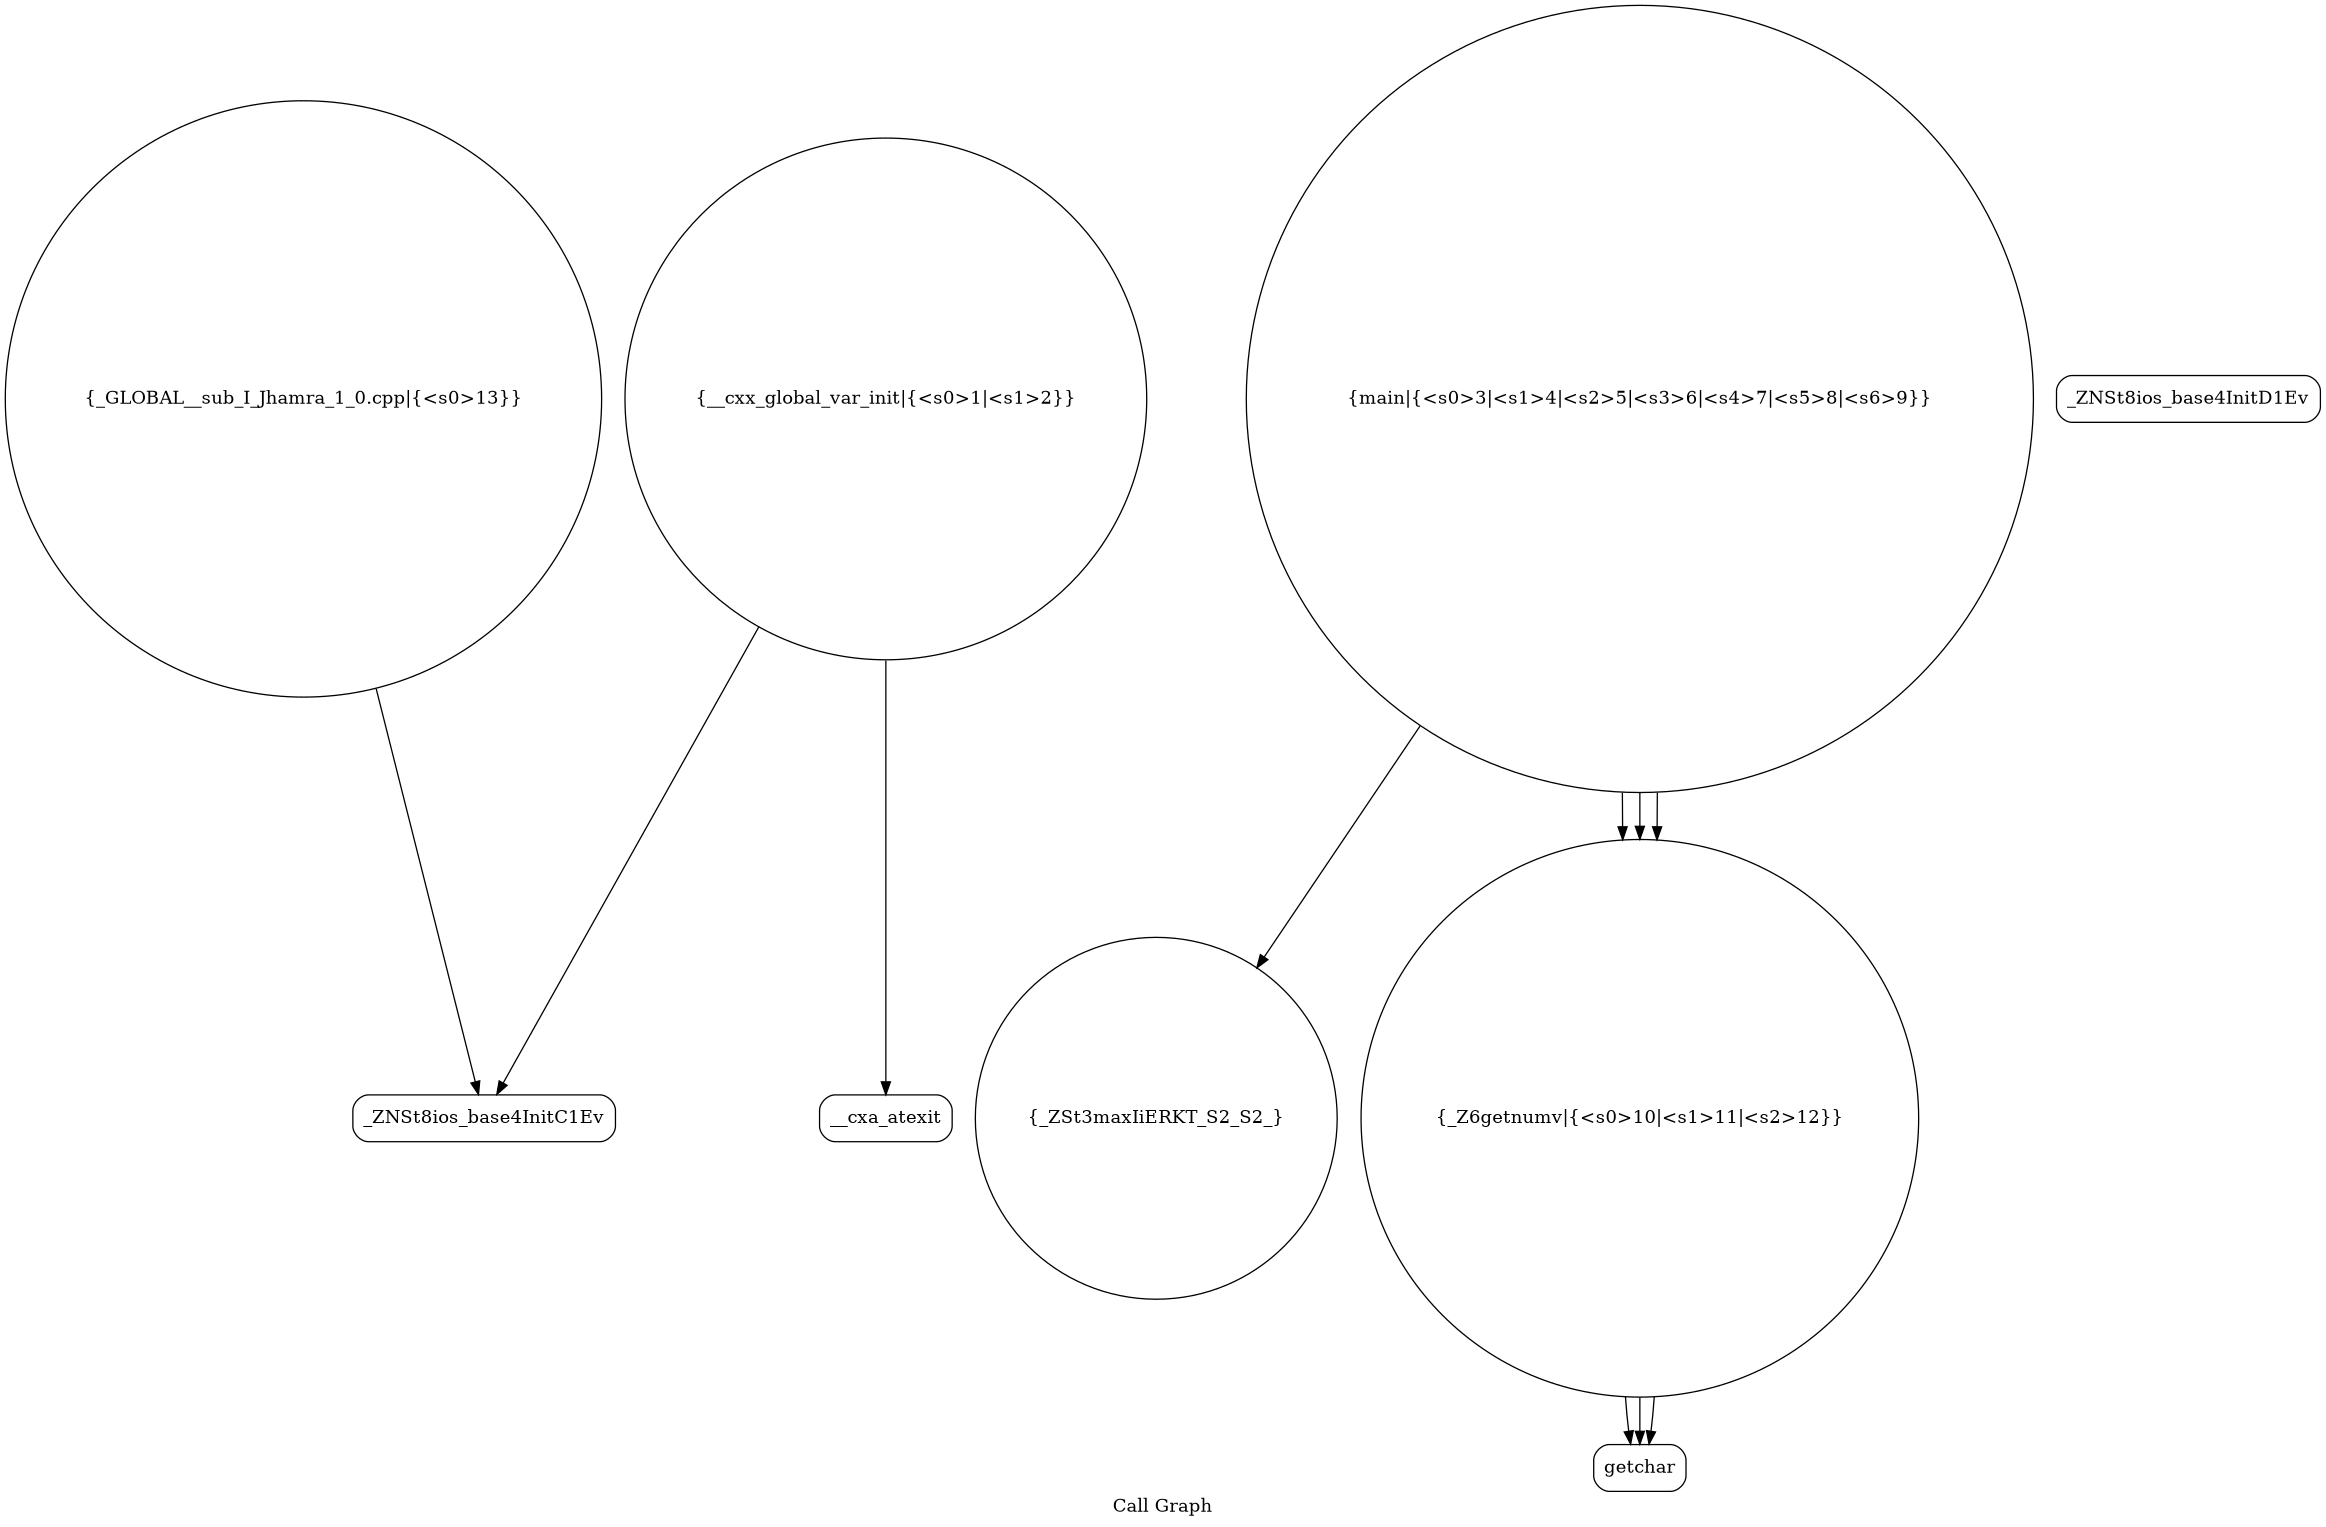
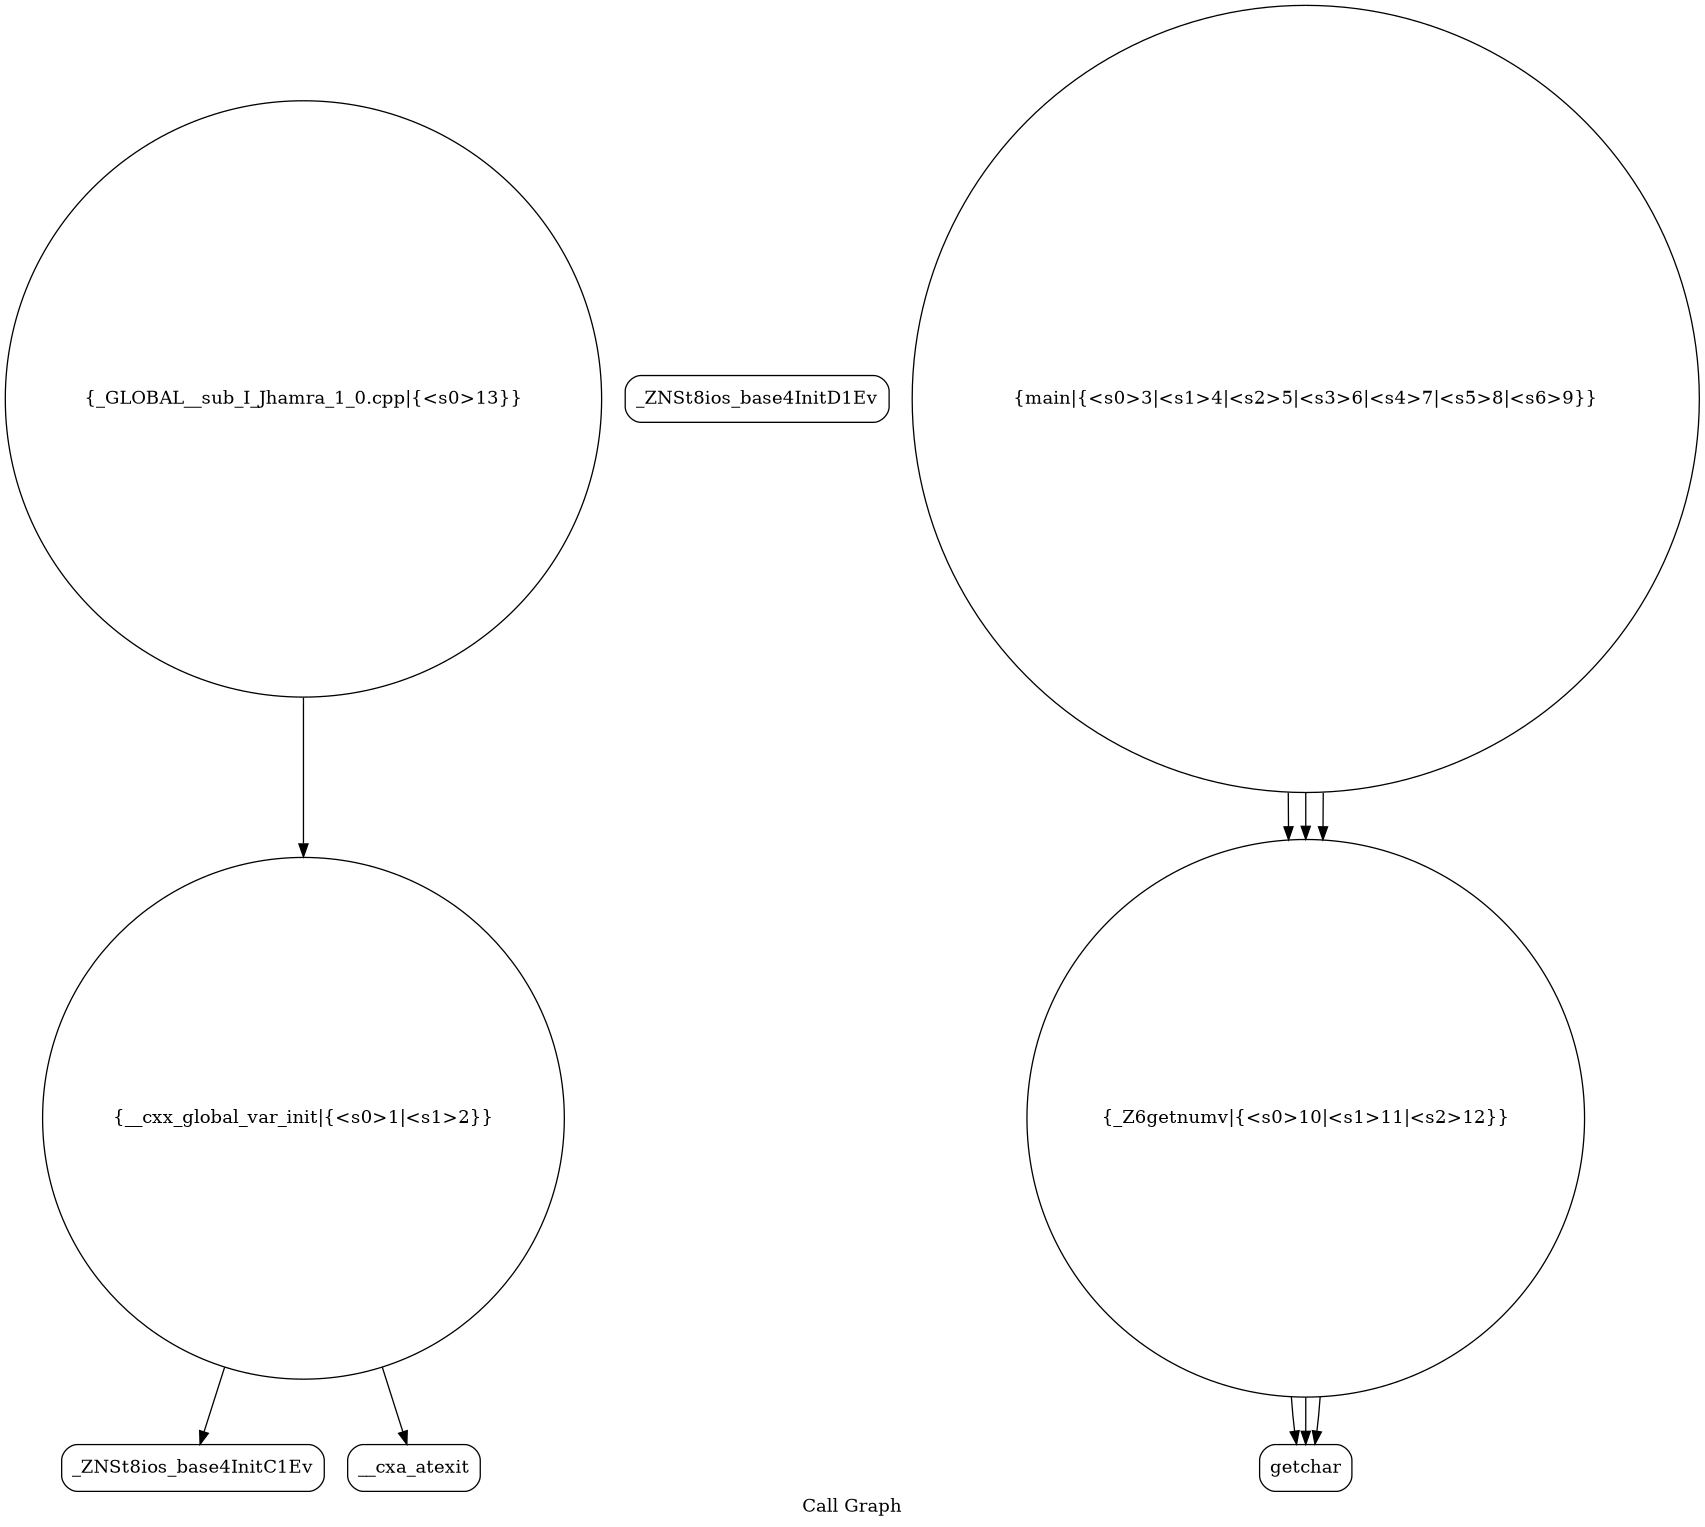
(426, 885) -> (303, 770)
(1156, 1118) -> none
